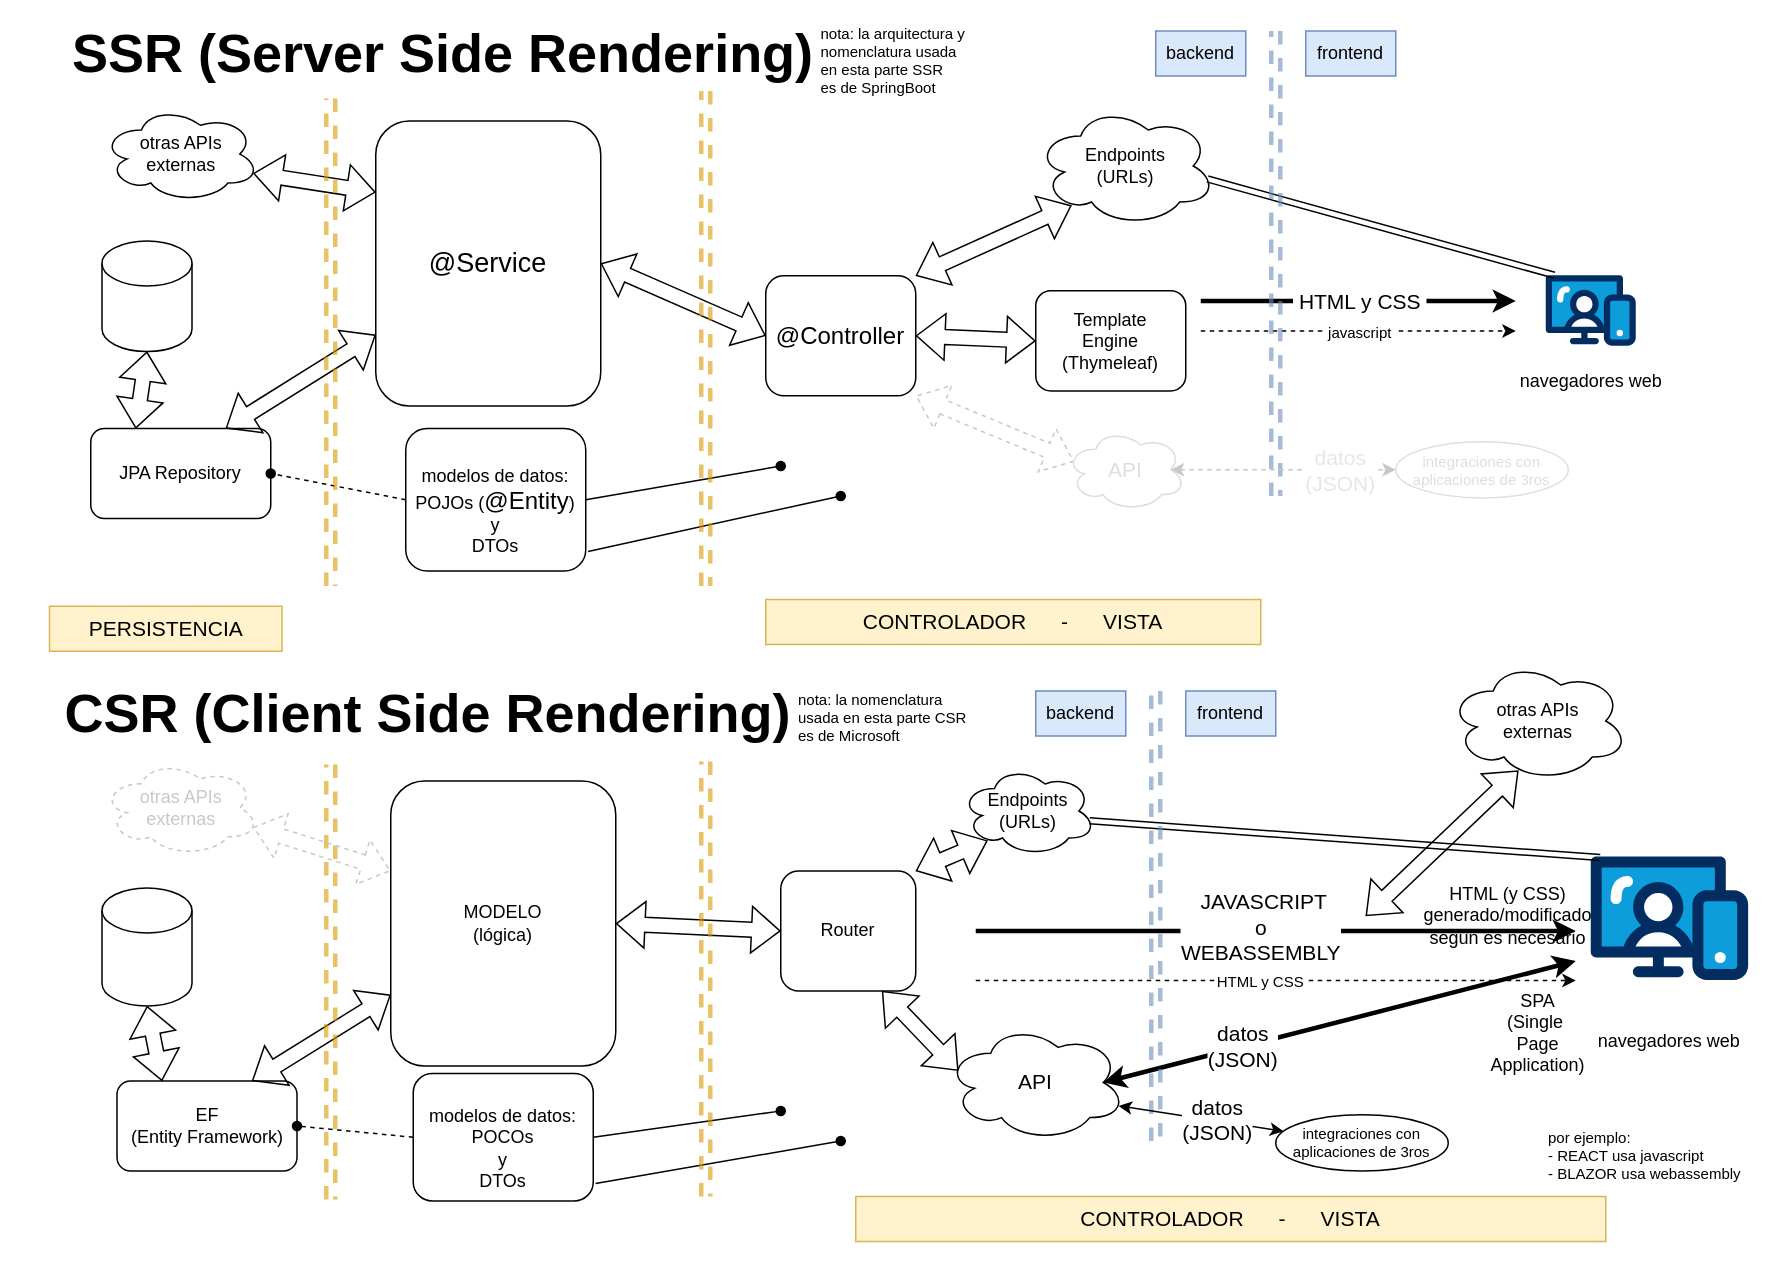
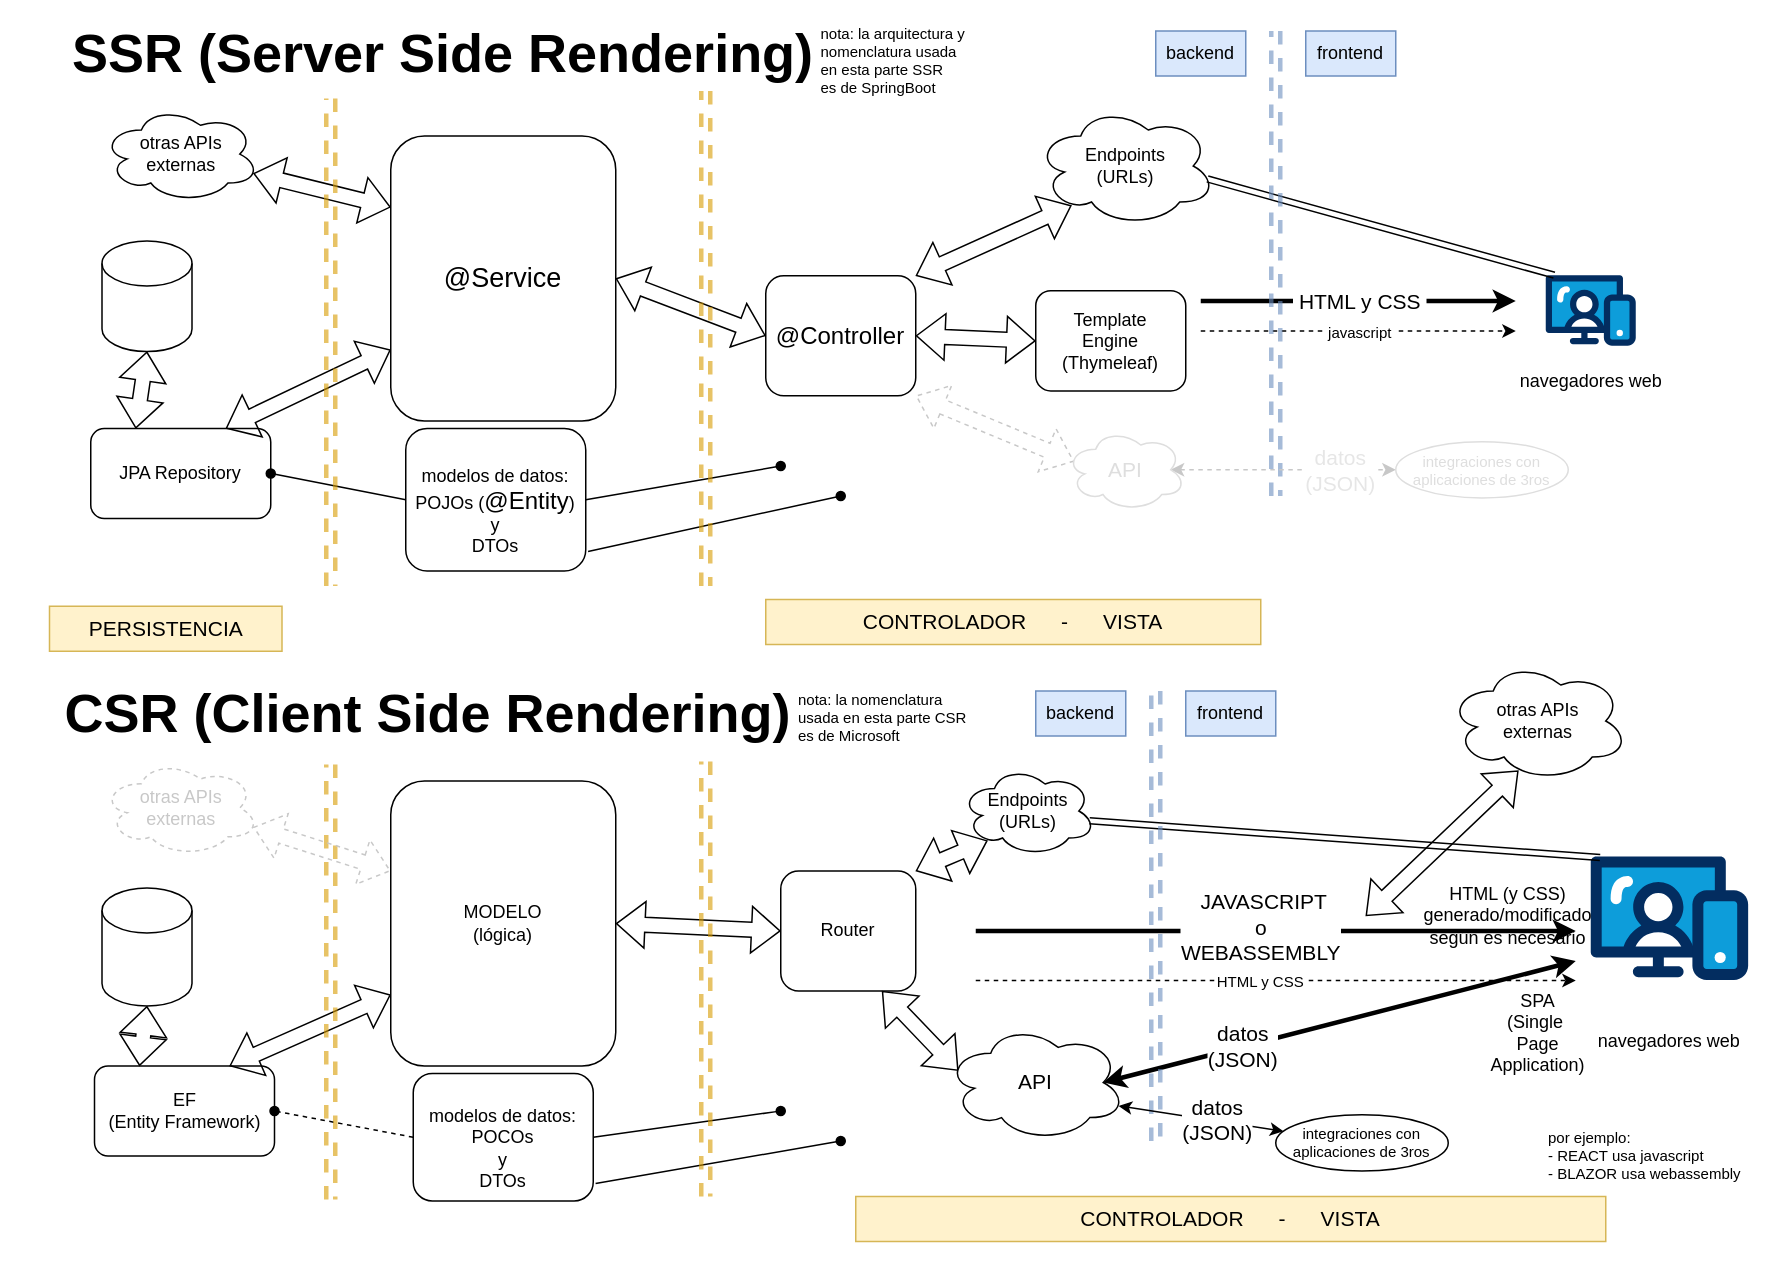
(488, 263) -> (503, 278)
(339, 487) -> (339, 487)
(207, 1126) -> (185, 1111)
